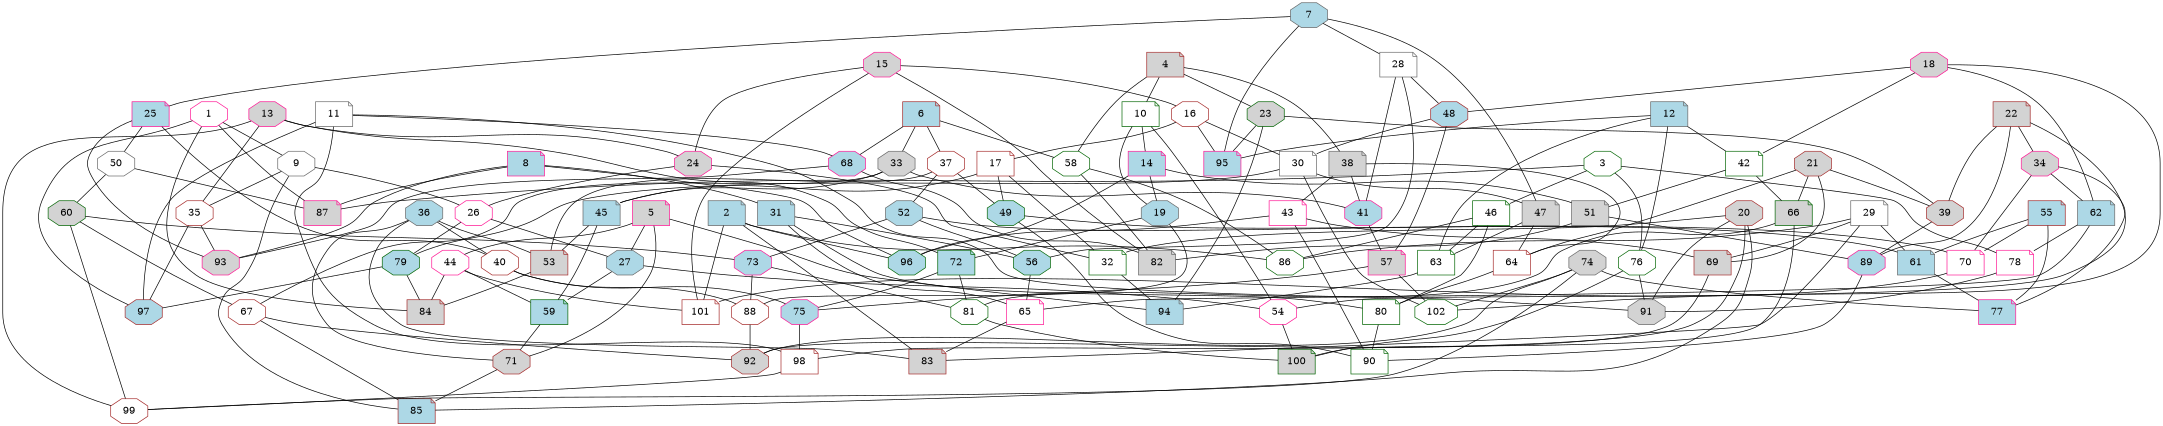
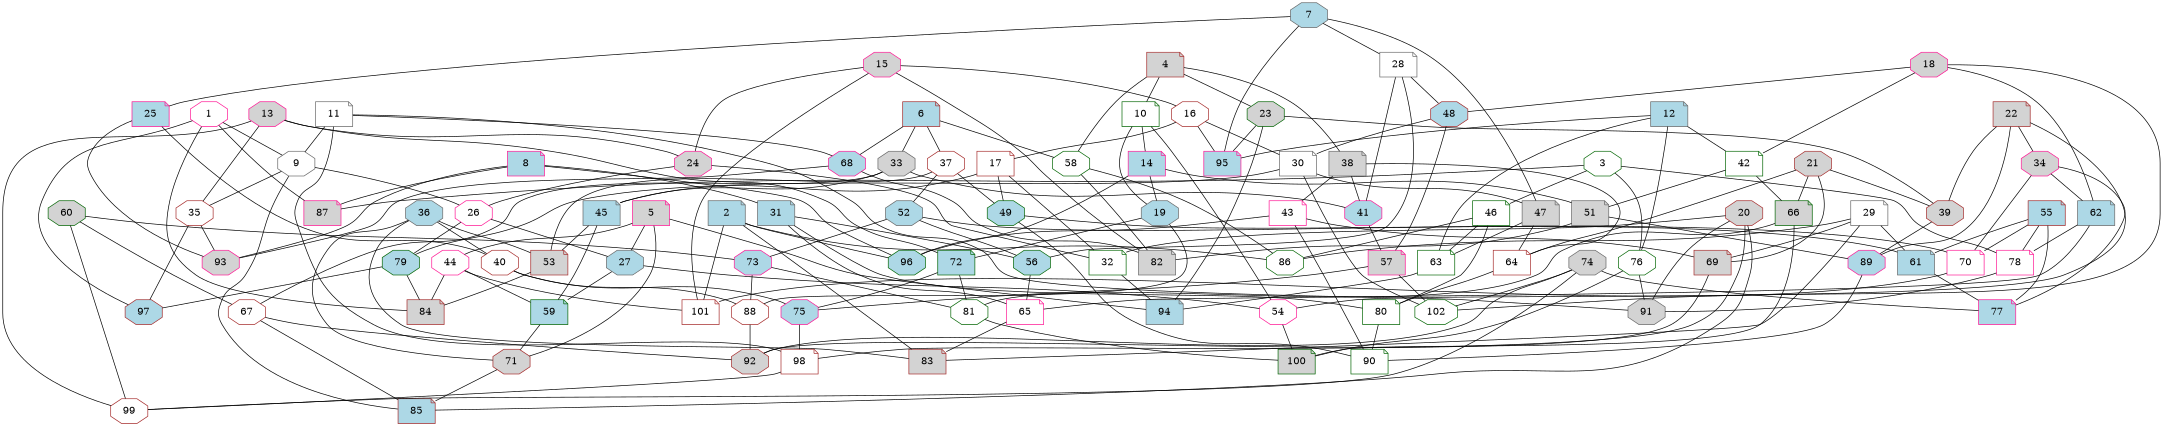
(116, 164) -> none
(200, 178) -> (315, 139)
none -> (2031, 238)
